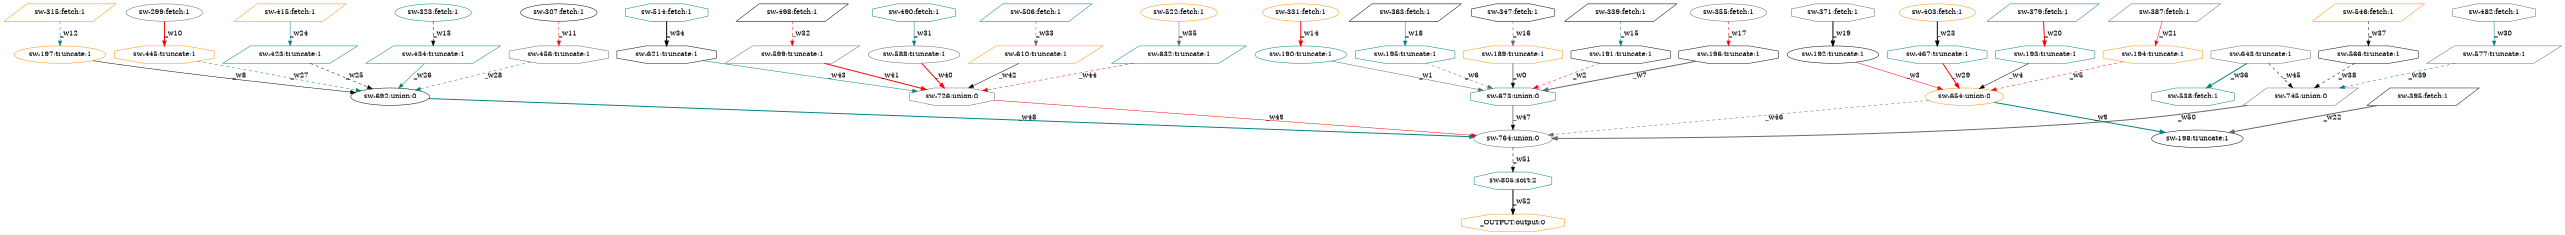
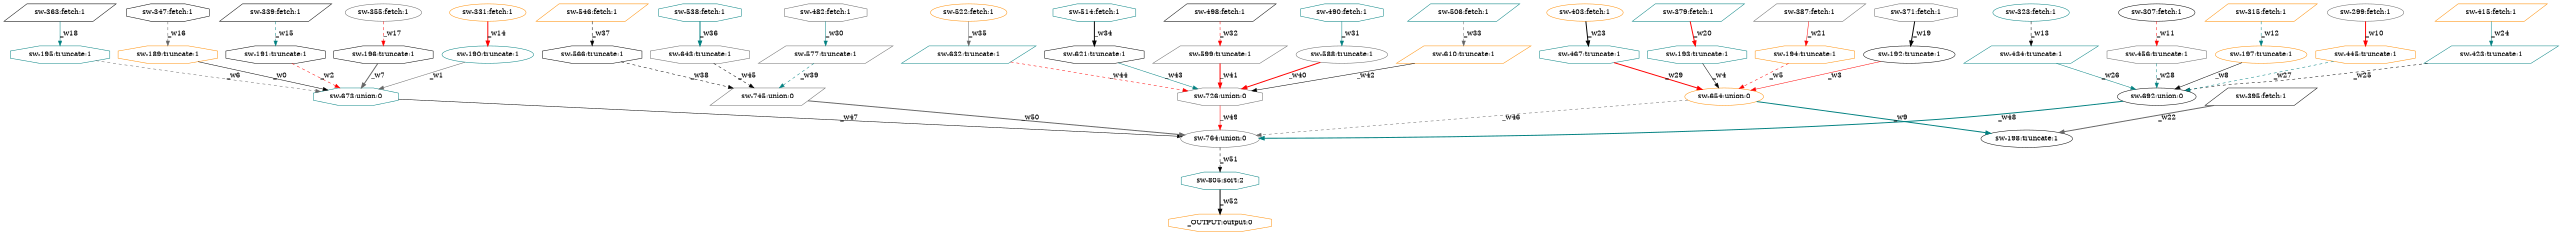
(2229, 74) -> (700, 31)
